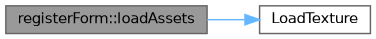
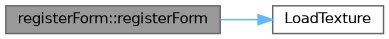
(106, 20) -> (113, 20)
